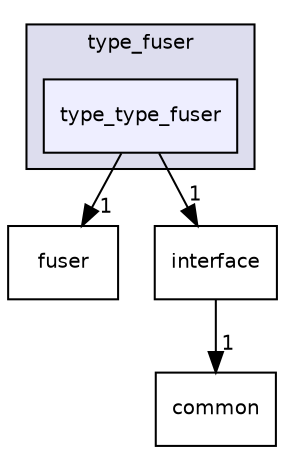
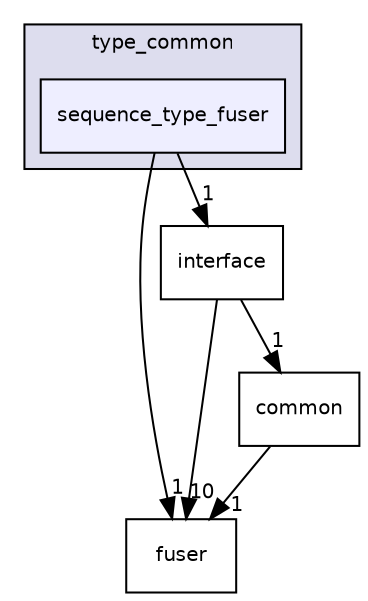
(140, 44) -> (163, 44)
(140, 116) -> (163, 116)
none -> (203, 399)
none -> (247, 475)
